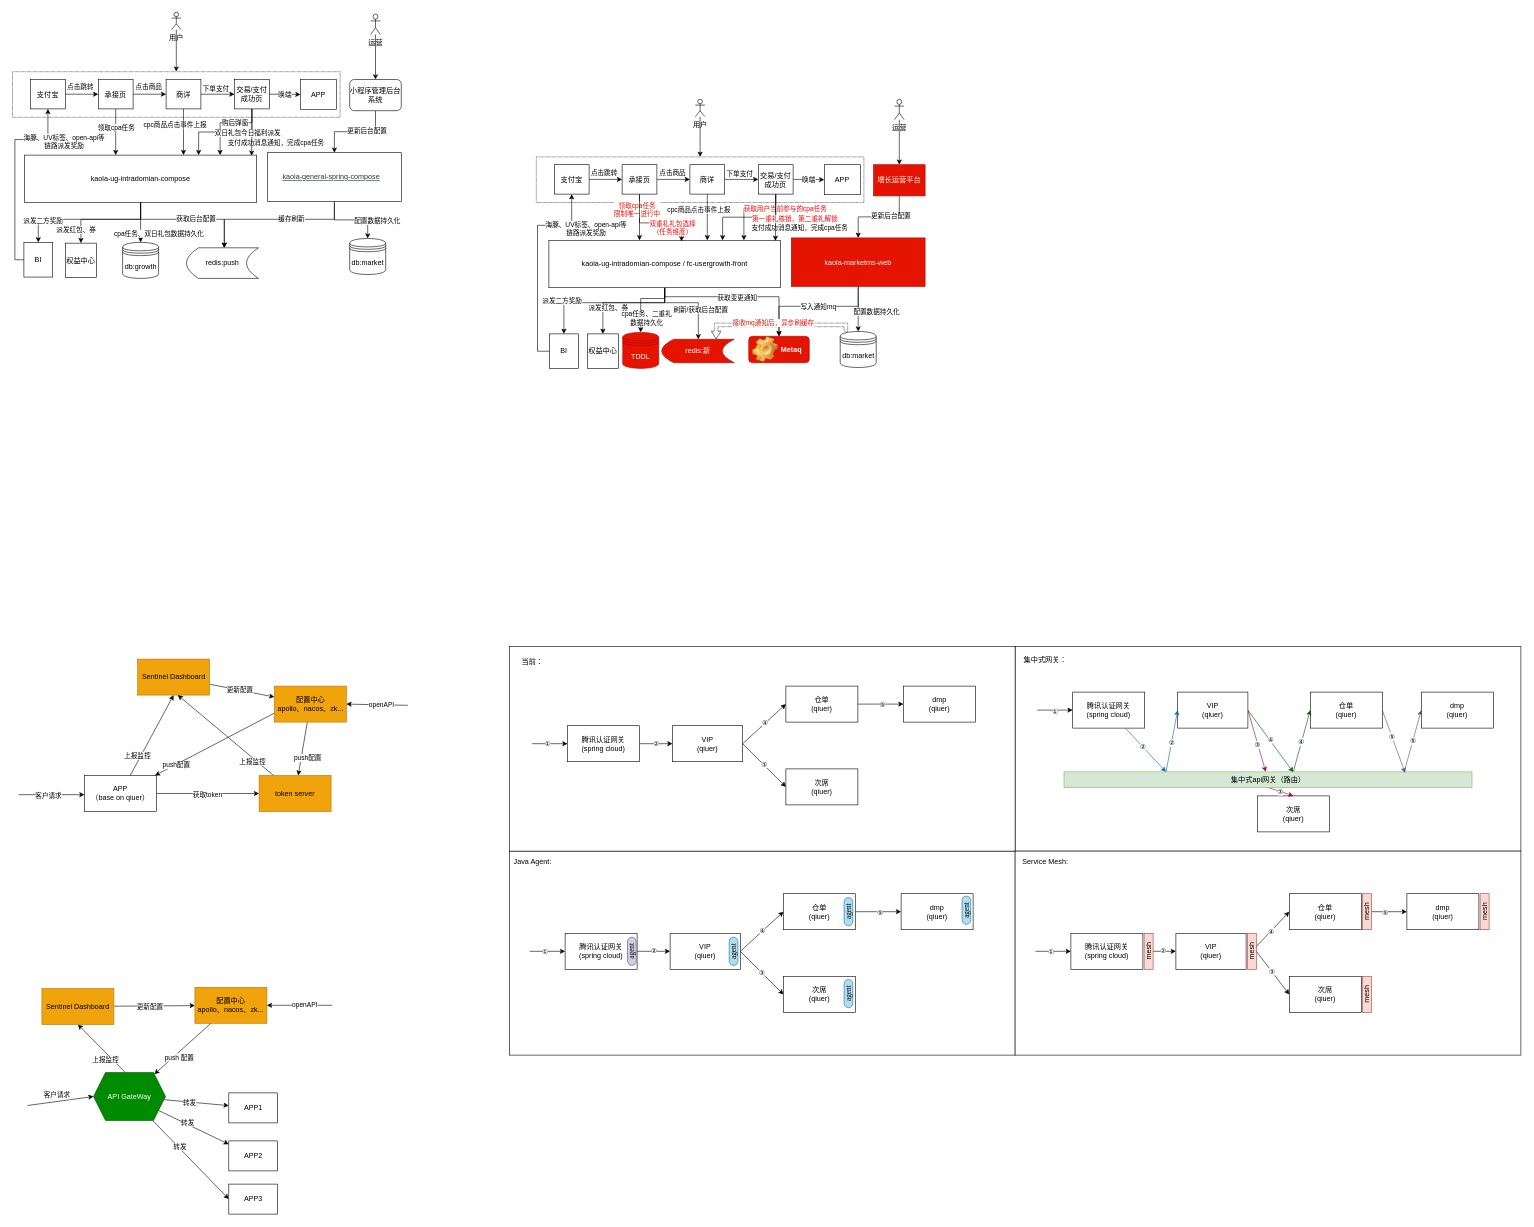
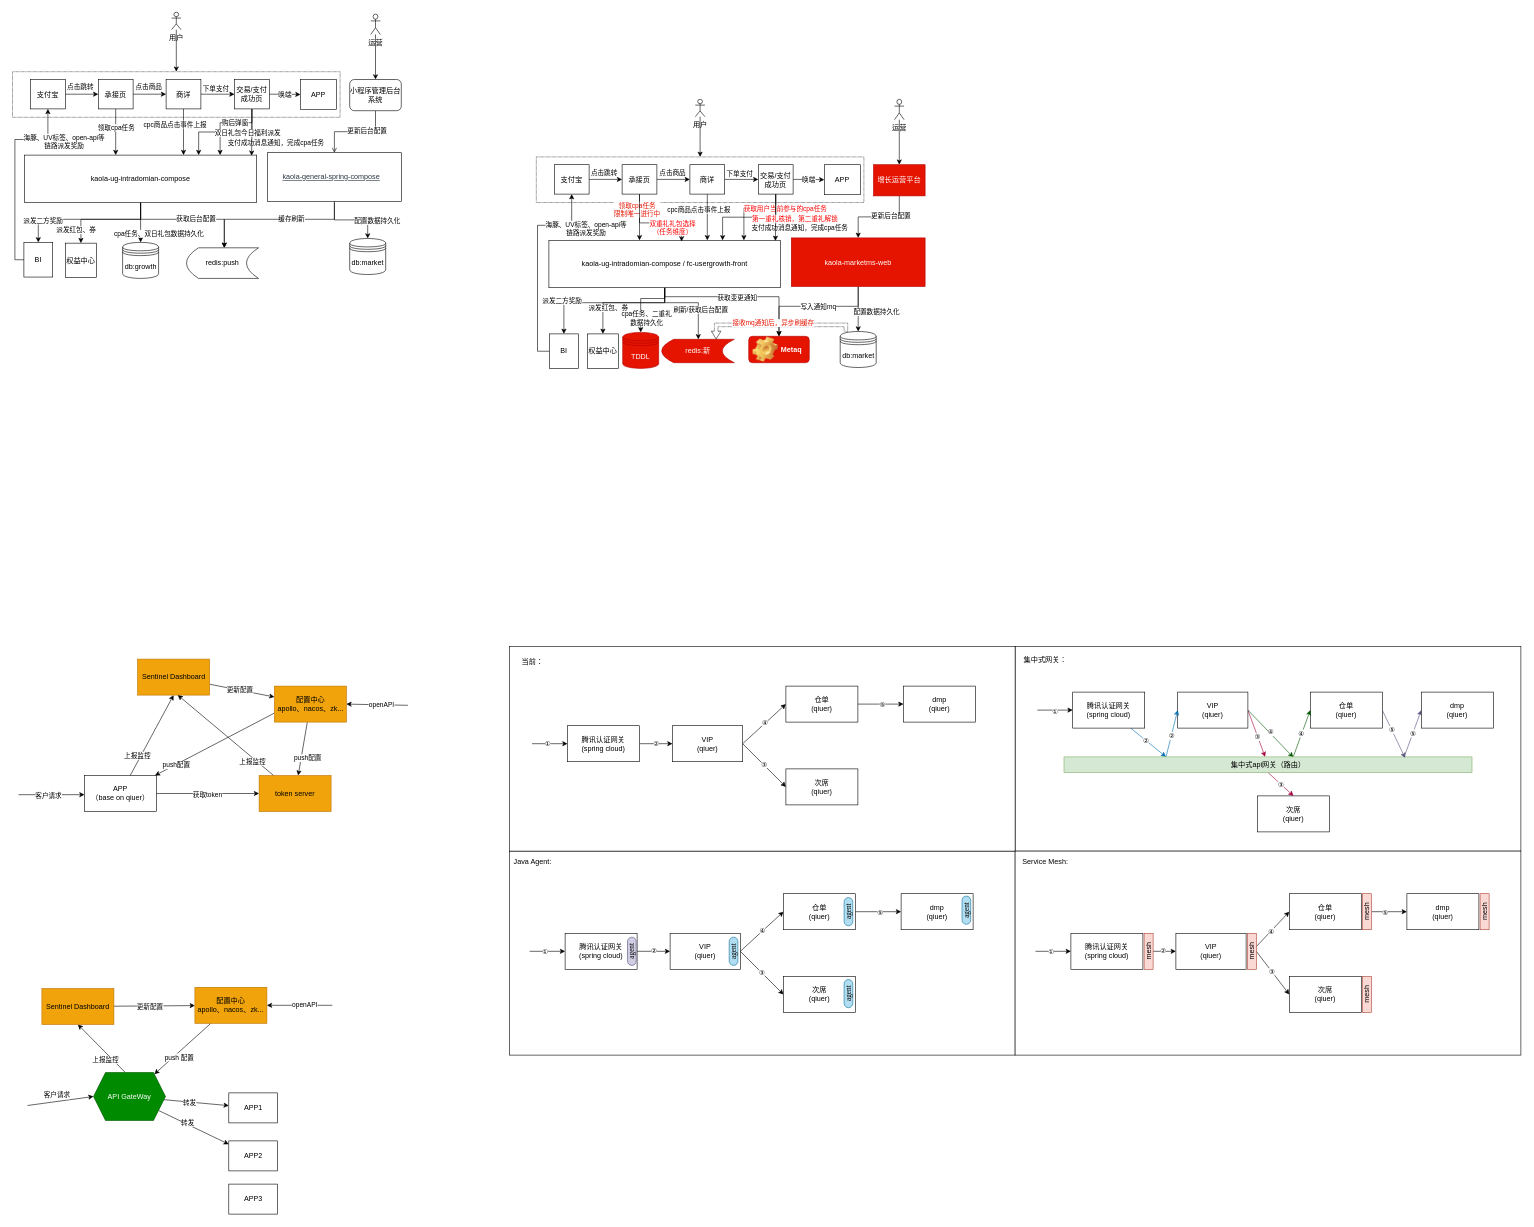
(334, 147) -> (334, 148)
(1268, 780) -> (1268, 765)
(185, 1154) -> none
